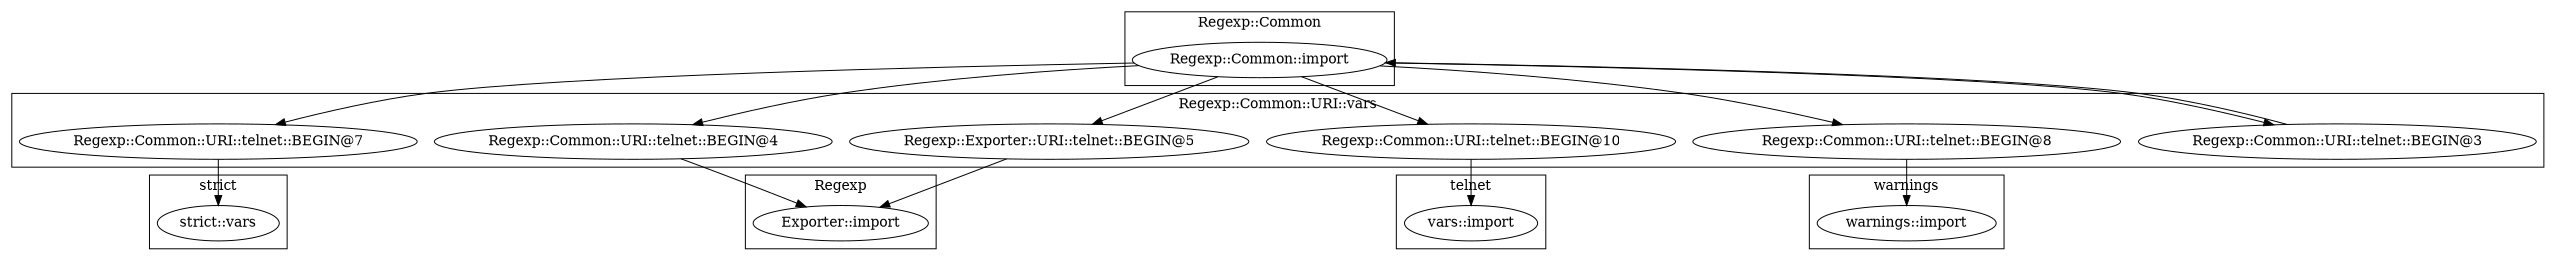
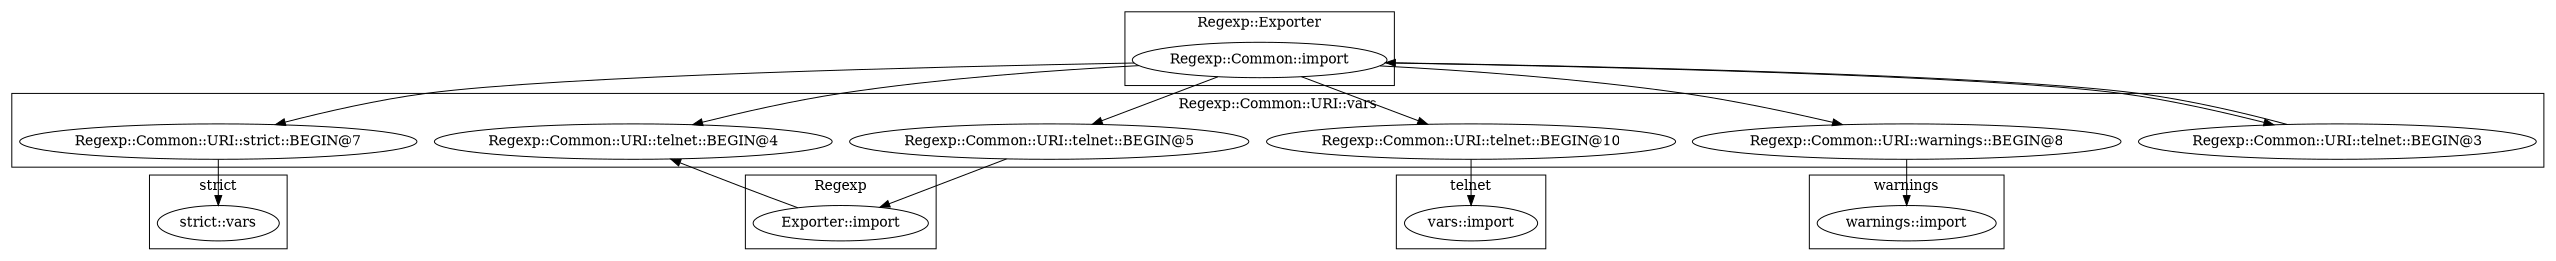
(1260, 23) -> (1260, 23)
(218, 142) -> (218, 142)
(1049, 142) -> (1049, 142)
(1907, 142) -> (1907, 142)
(739, 181) -> (739, 186)
